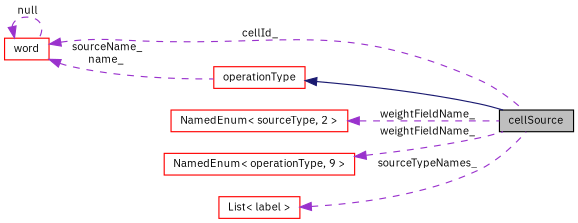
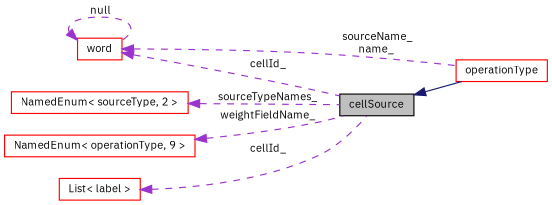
(410, 92) -> (444, 87)
(427, 115) -> (267, 97)
(427, 164) -> (267, 149)
